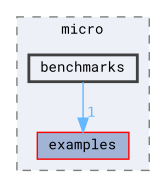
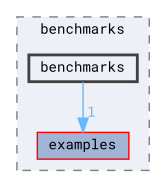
(83, 30) -> (83, 30)
